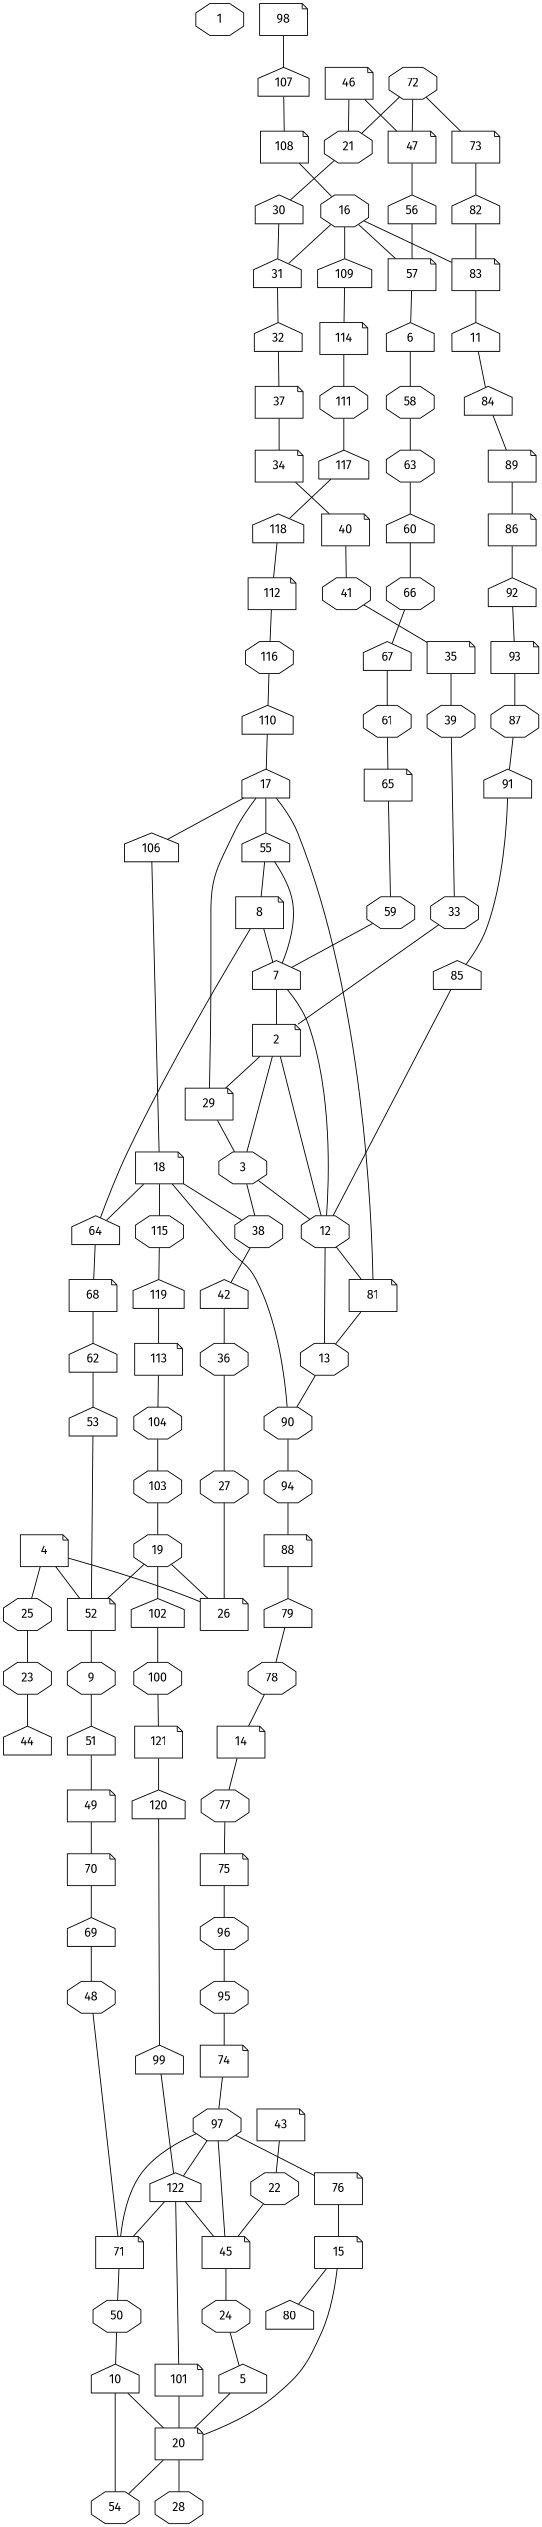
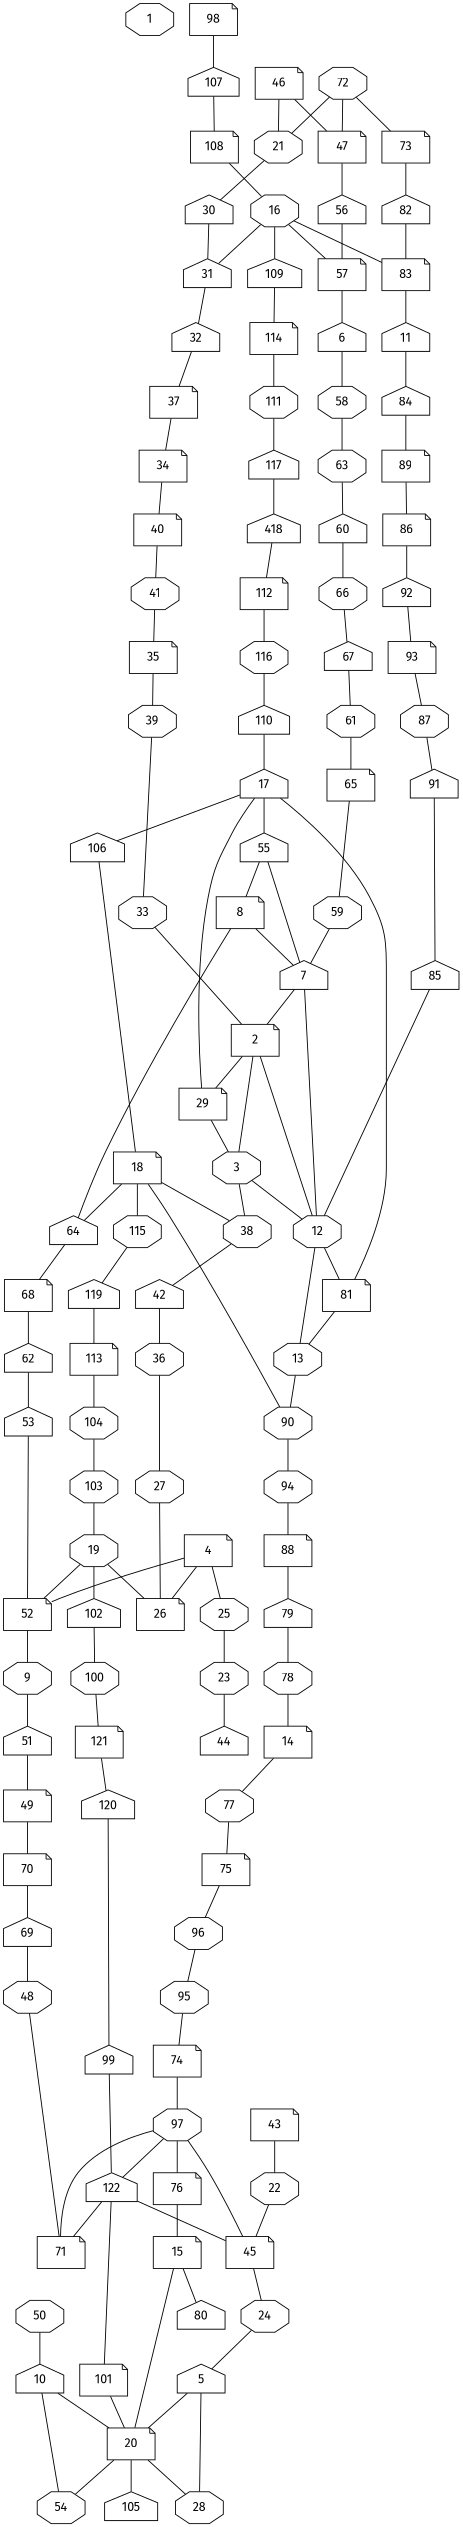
(278, 530) -> (274, 530)
(118, 2284) -> none
none -> (200, 2442)
none -> (131, 2508)
